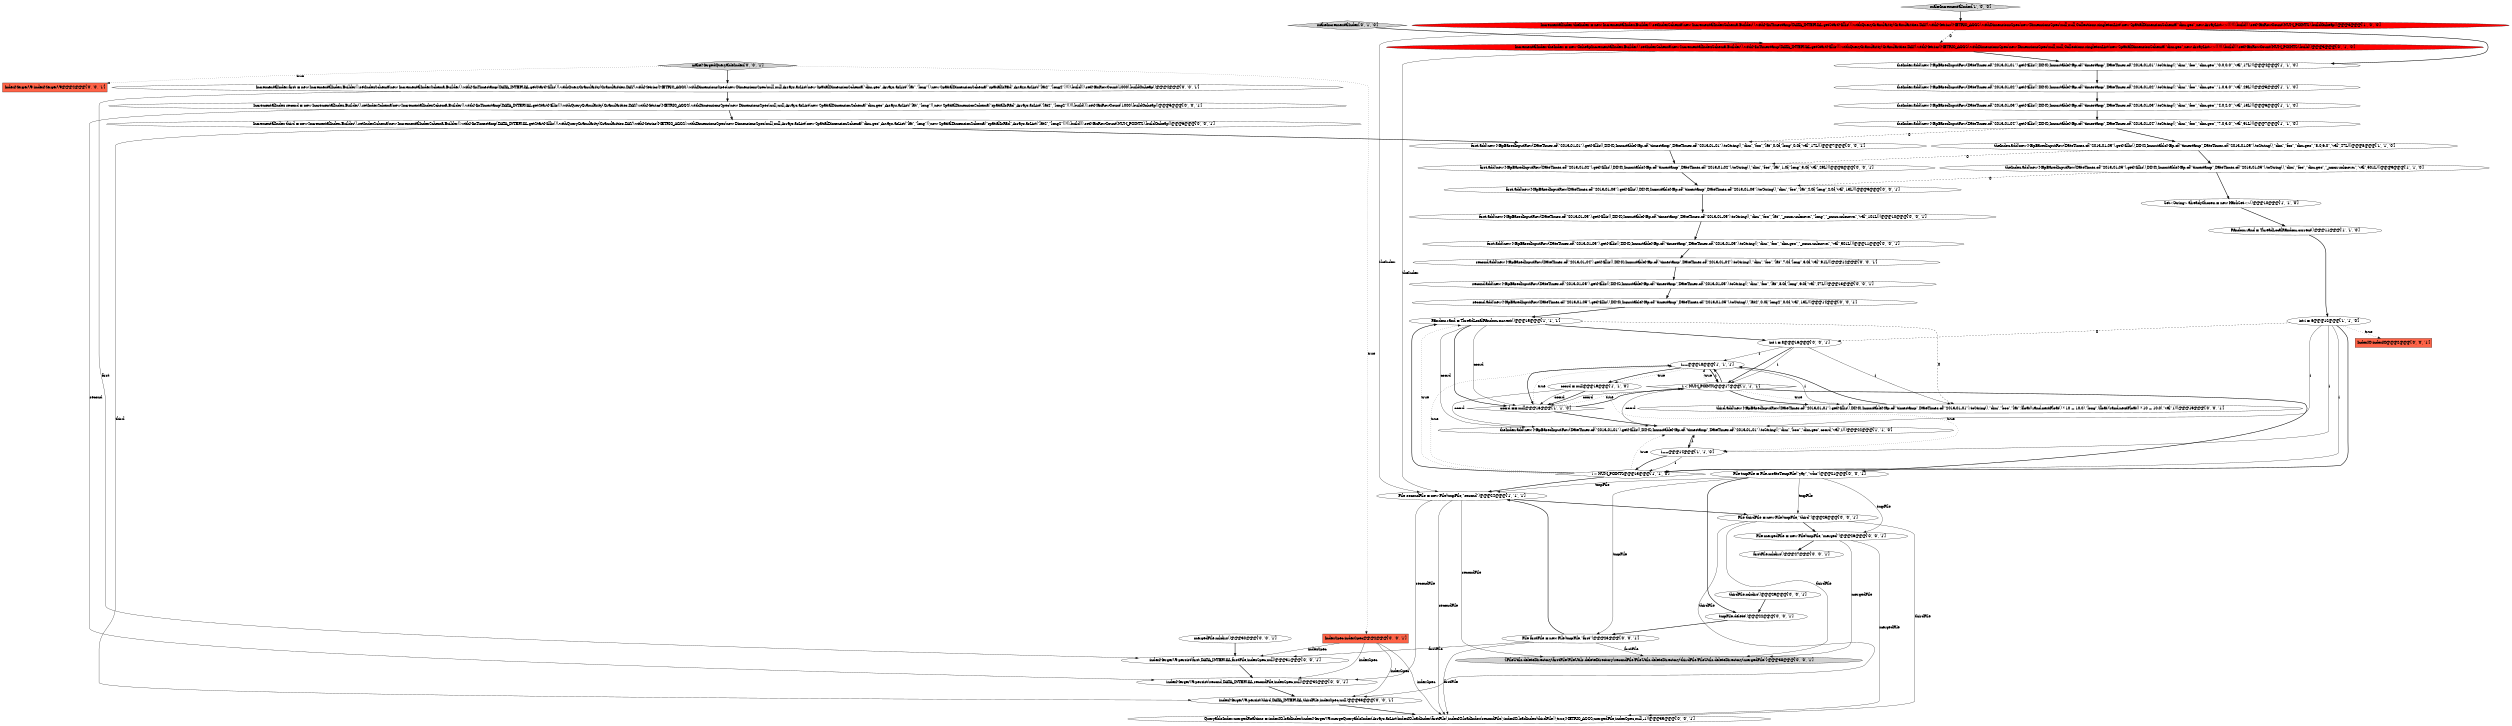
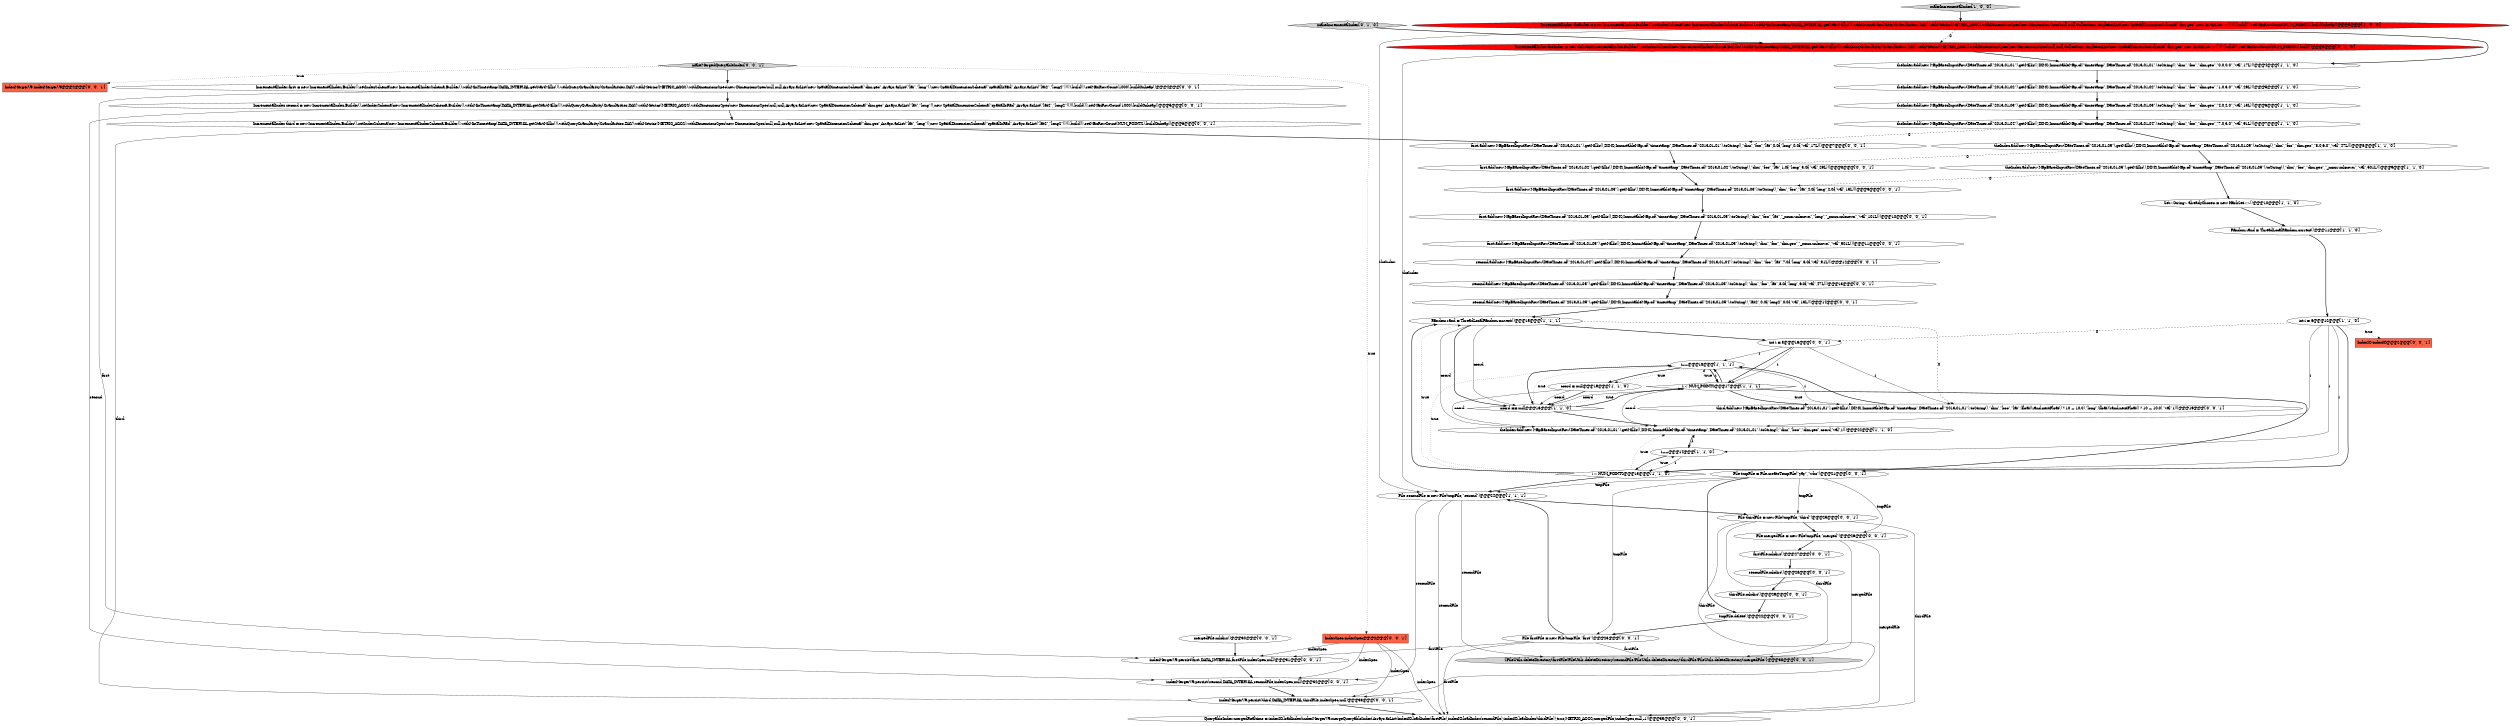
(1895, 415) -> (1655, 463)
none -> (1789, 573)
